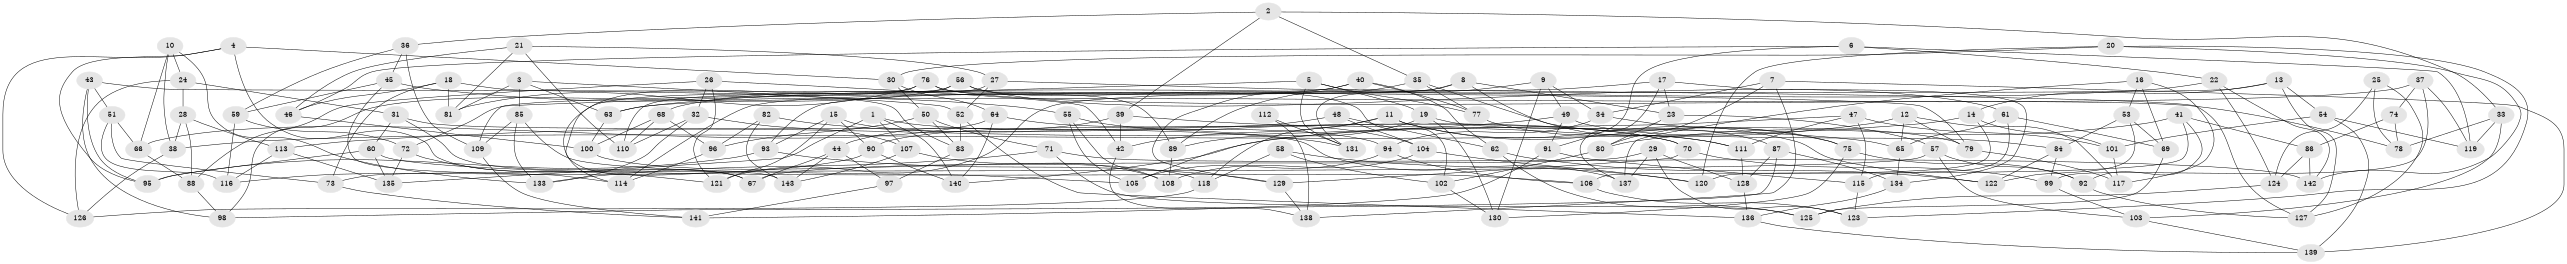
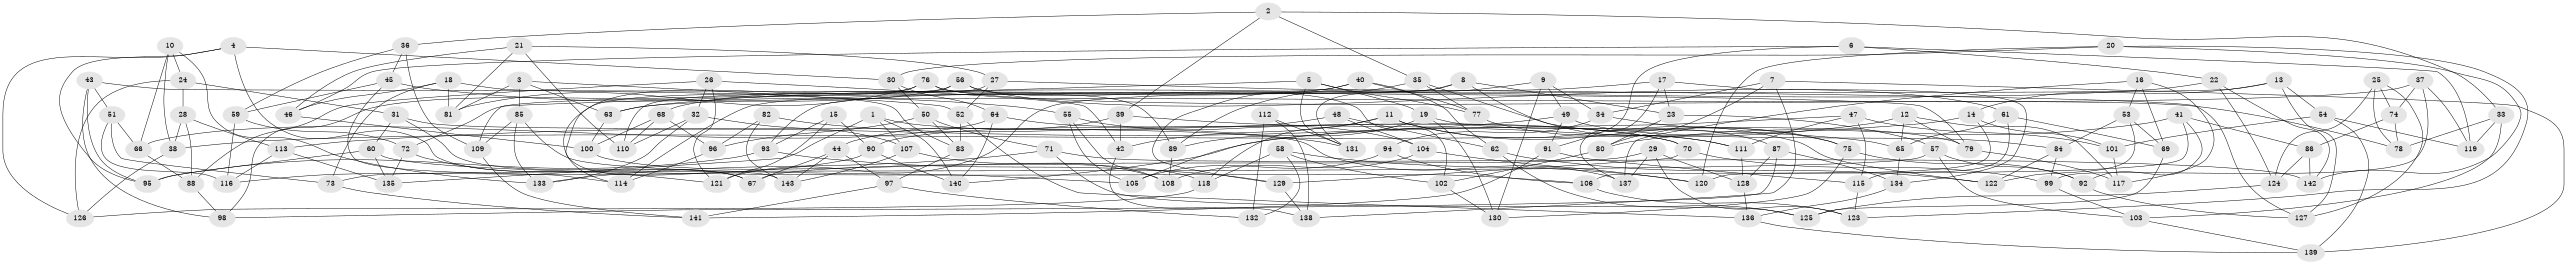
none -> (2384, 96)
(1111, 130) -> none
none -> (1252, 218)
